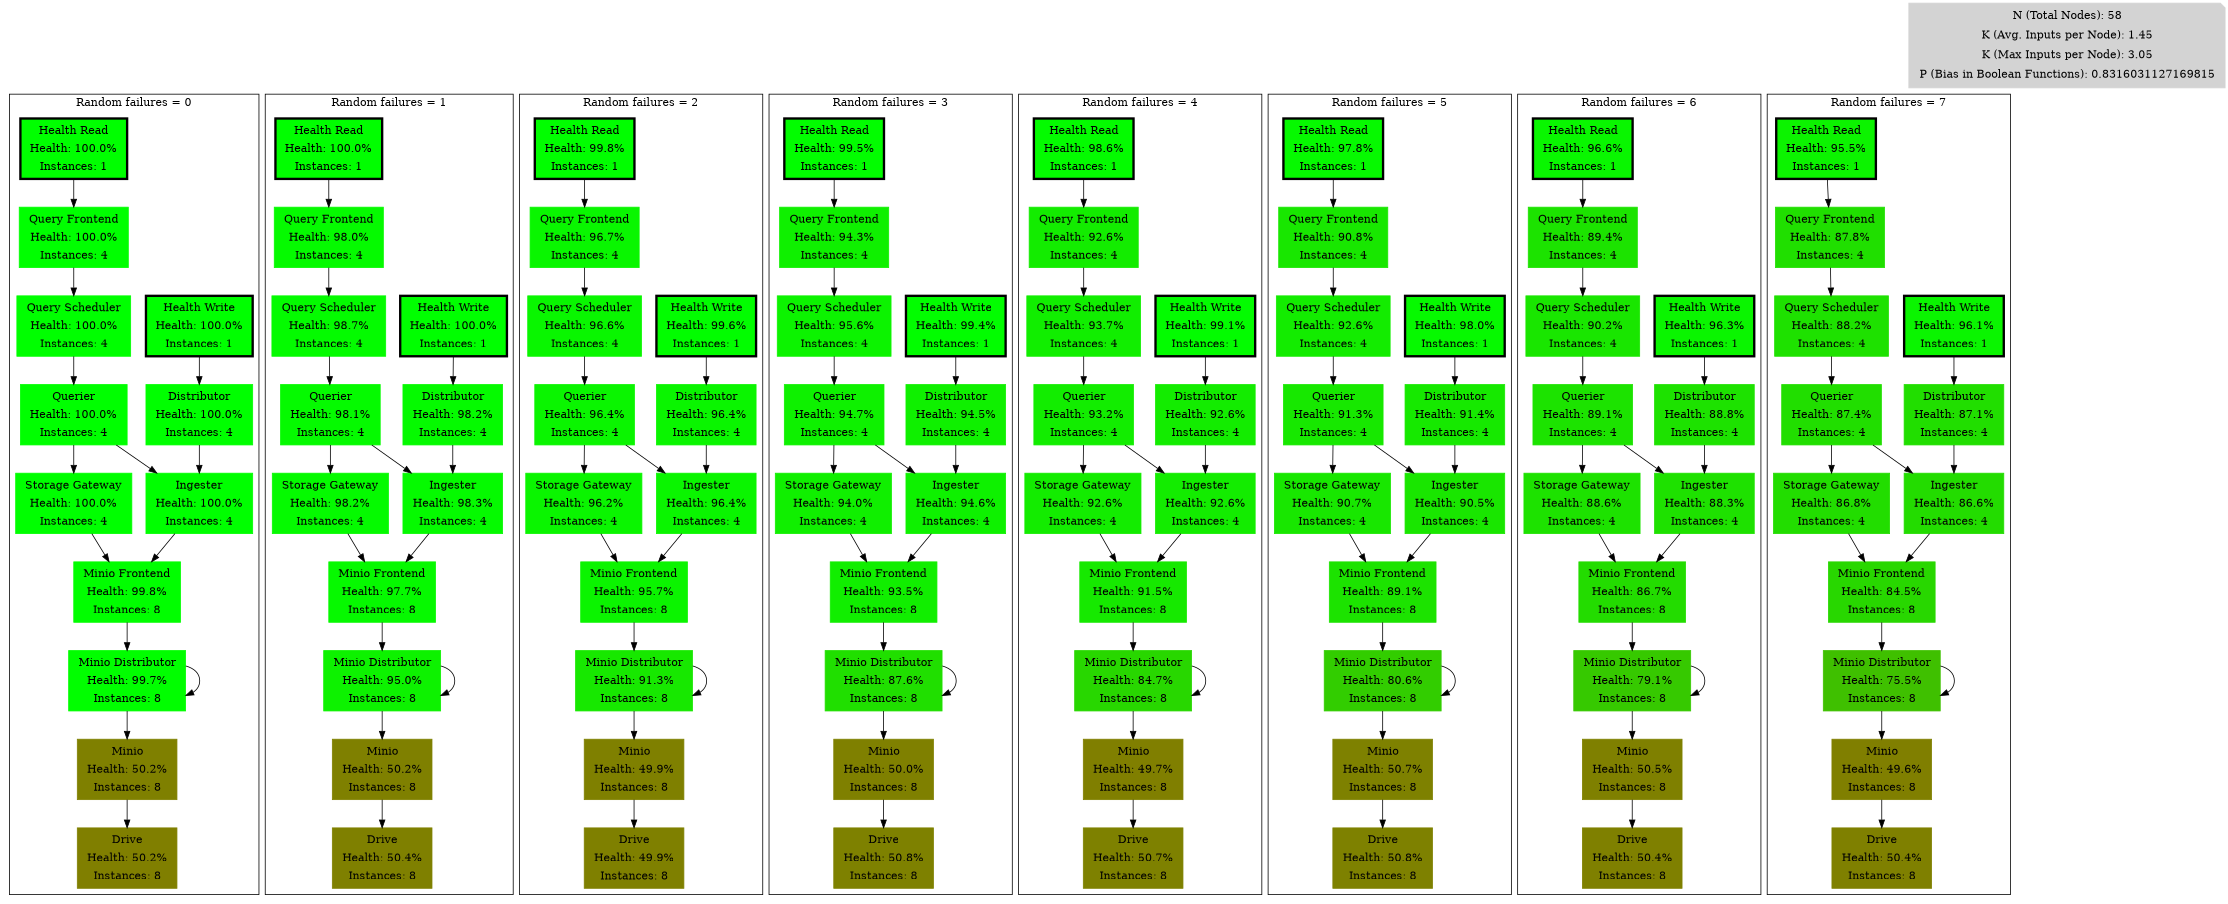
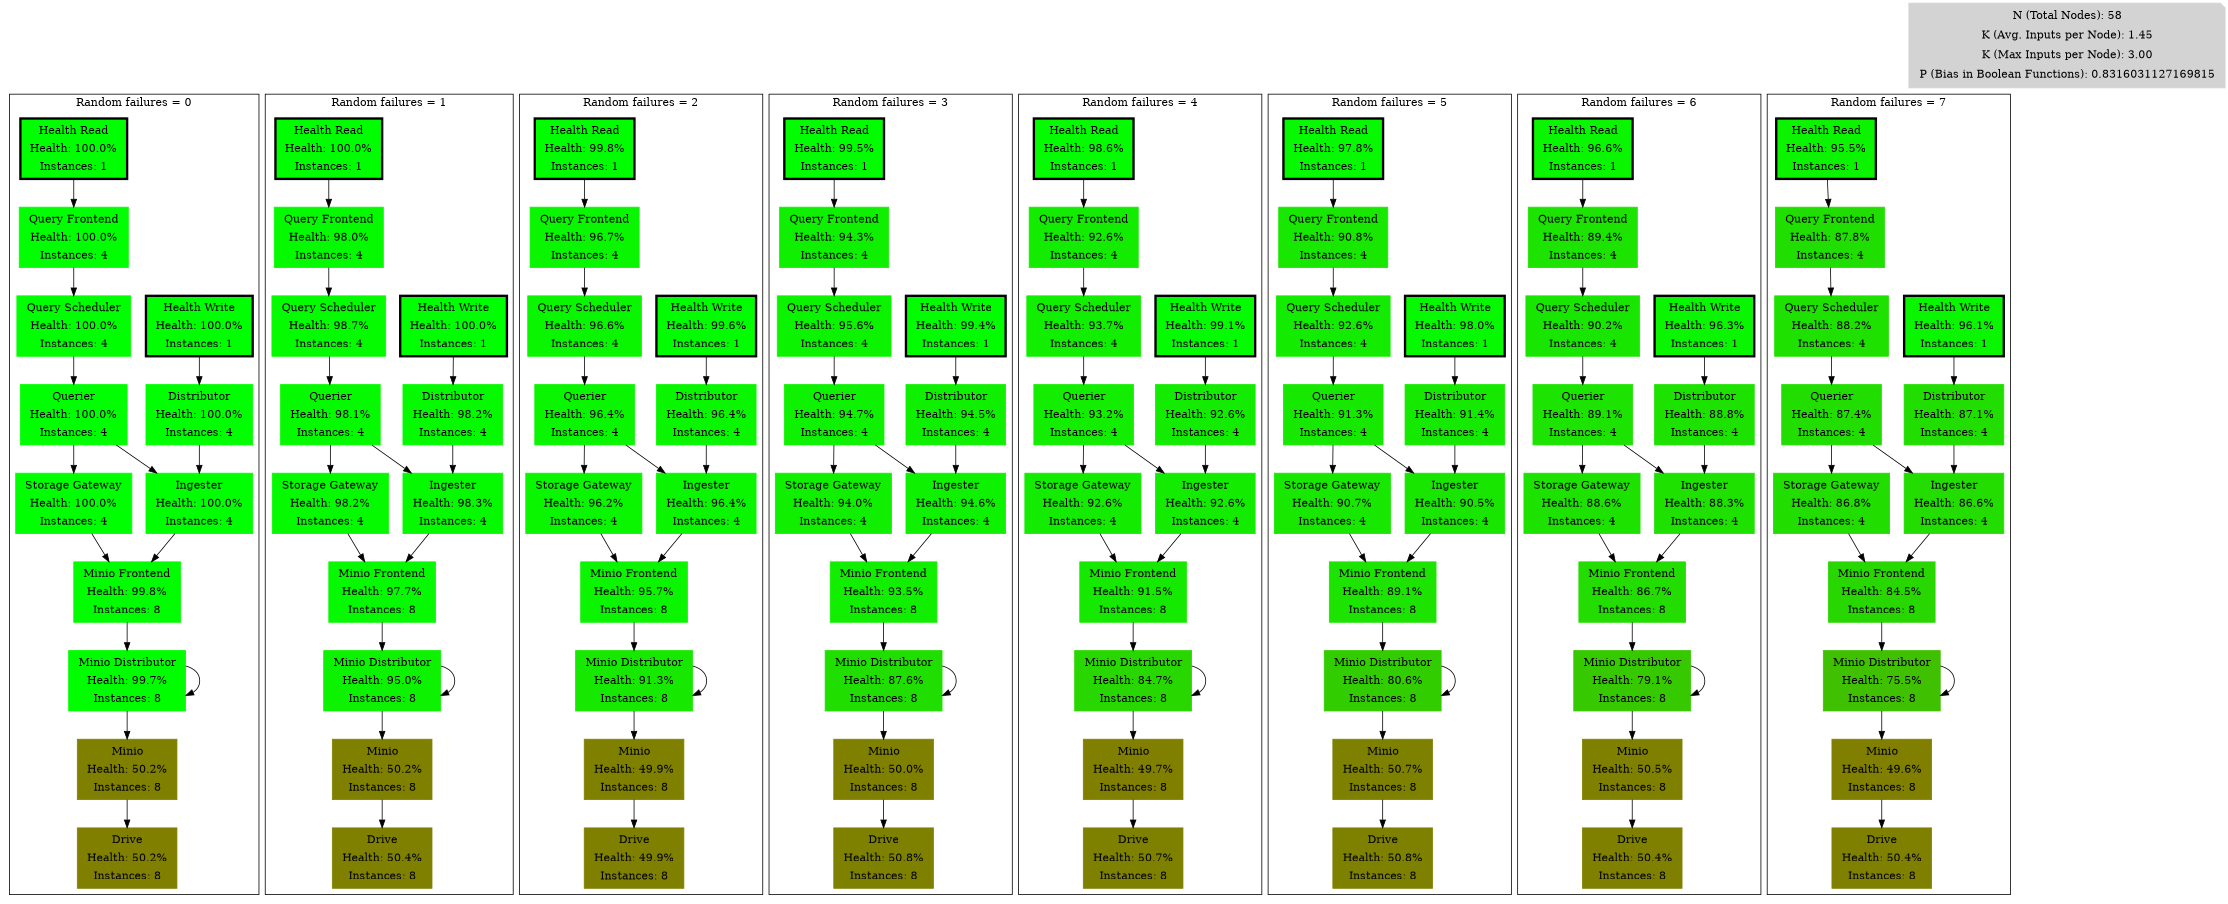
(2067, 55) -> (2067, 55)
